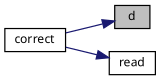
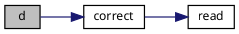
(84, 28) -> (56, 17)
